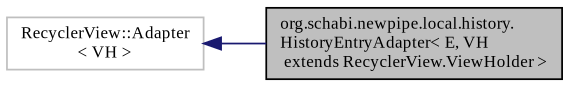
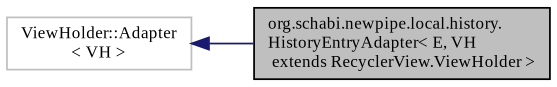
(105, 44) -> (99, 44)
